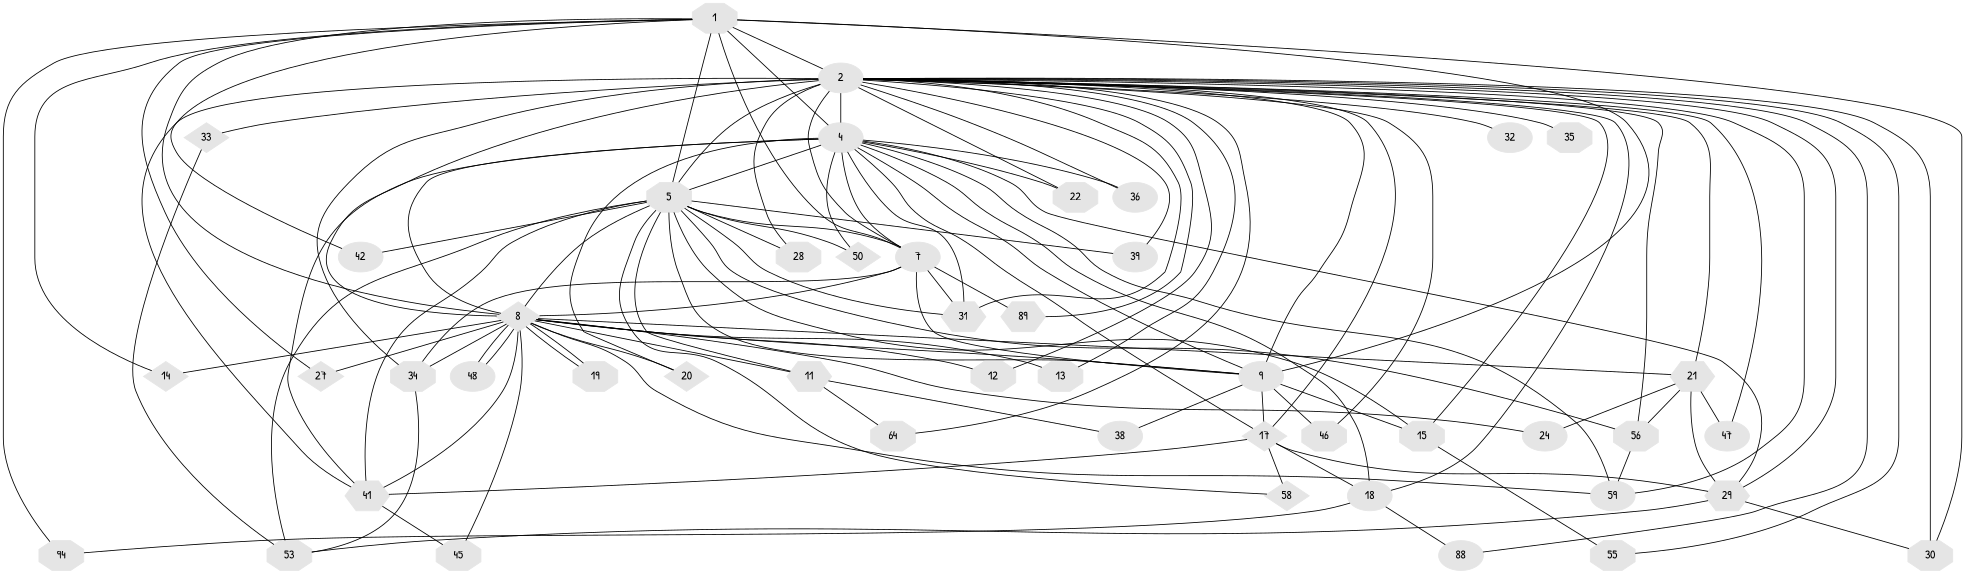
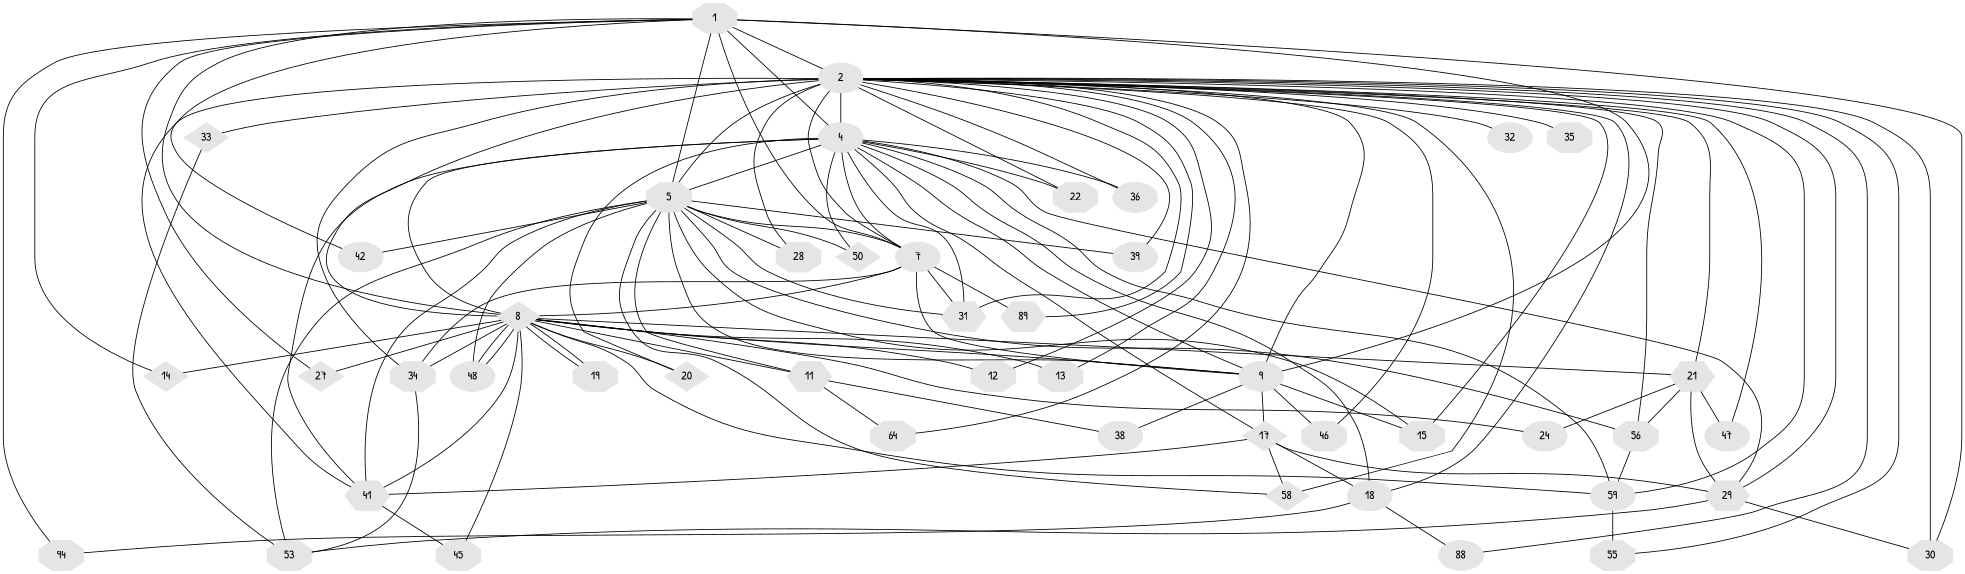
(1370, 126) -> (1405, 119)
(573, 251) -> (533, 255)
(1517, 496) -> (1613, 526)
